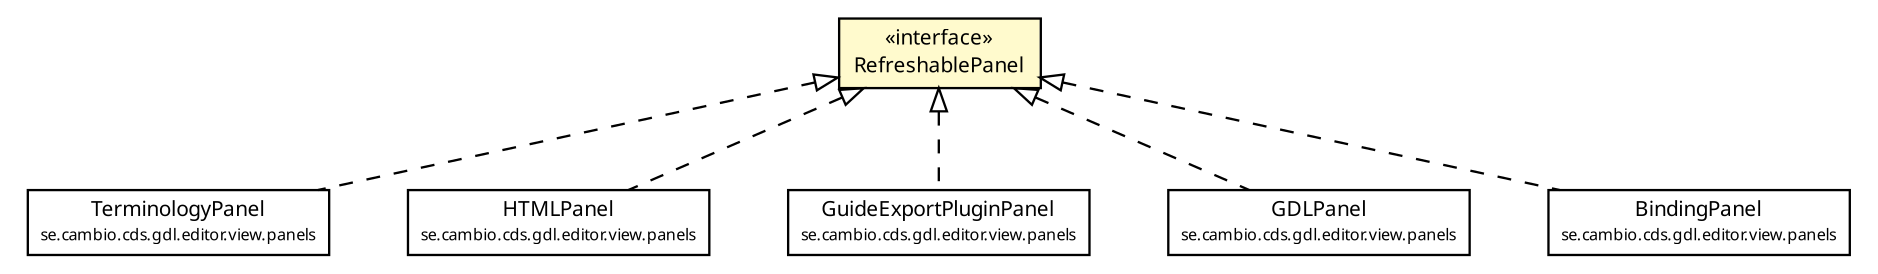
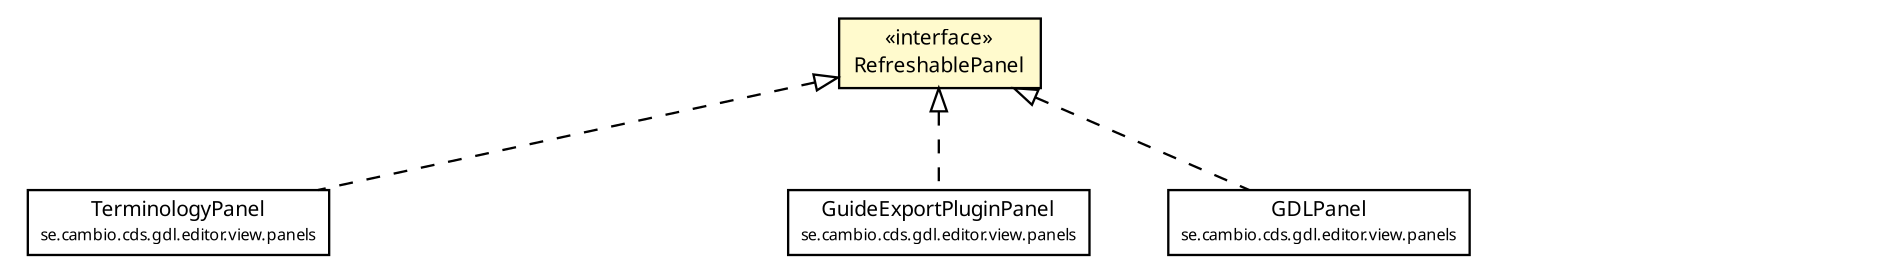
(559, 223) -> none
(1699, 223) -> none
